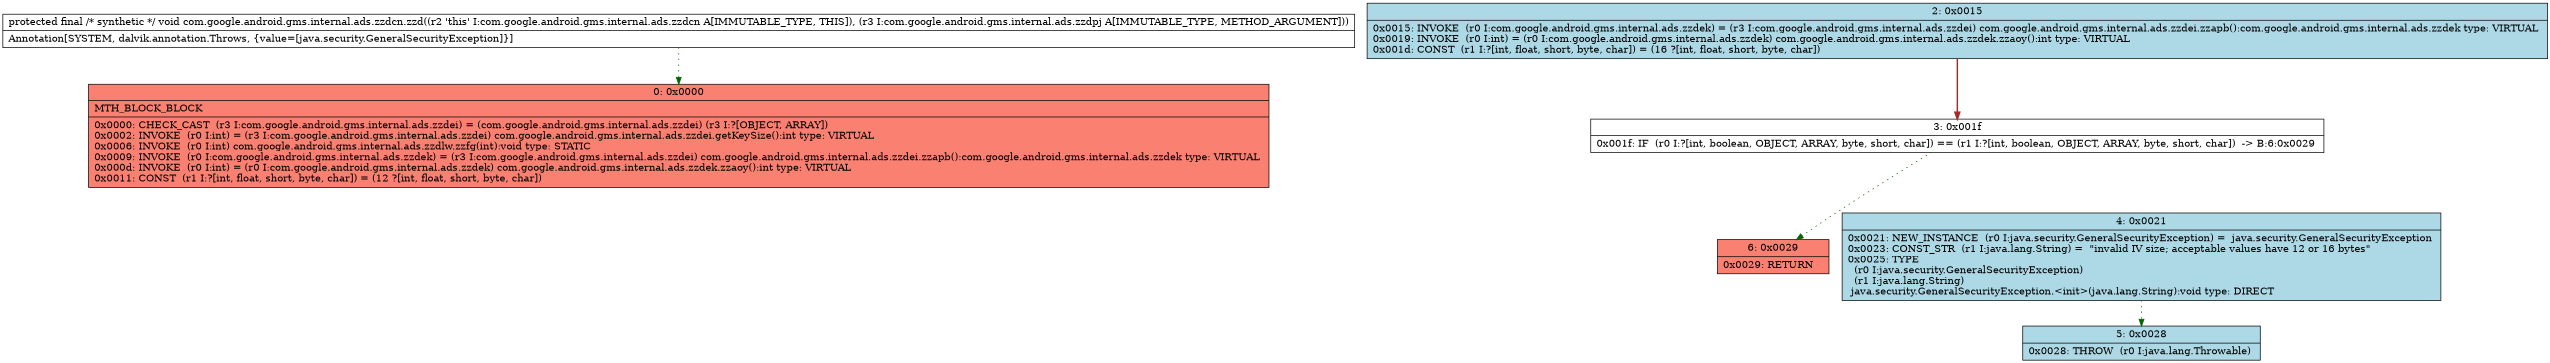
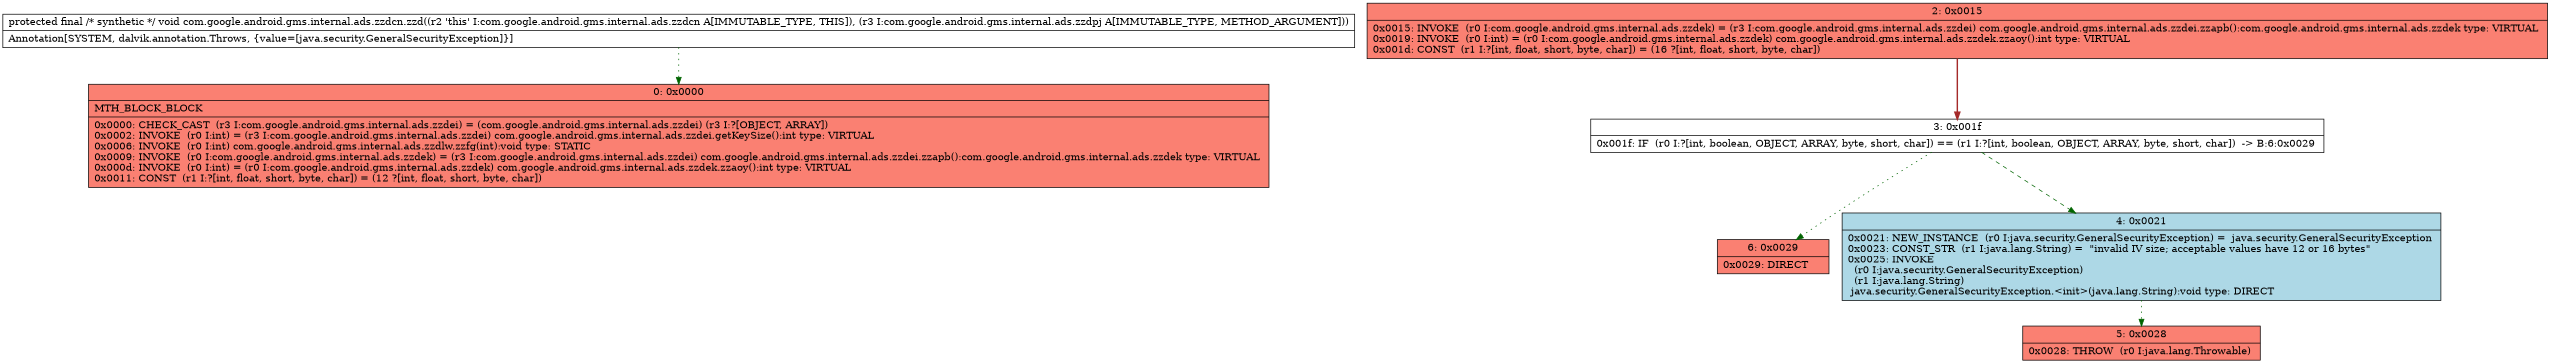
(1957, 31) -> (1957, 31)
none -> (2026, 181)
(1887, 260) -> (1894, 260)
(1773, 265) -> (1770, 265)
(2142, 343) -> (2142, 343)
